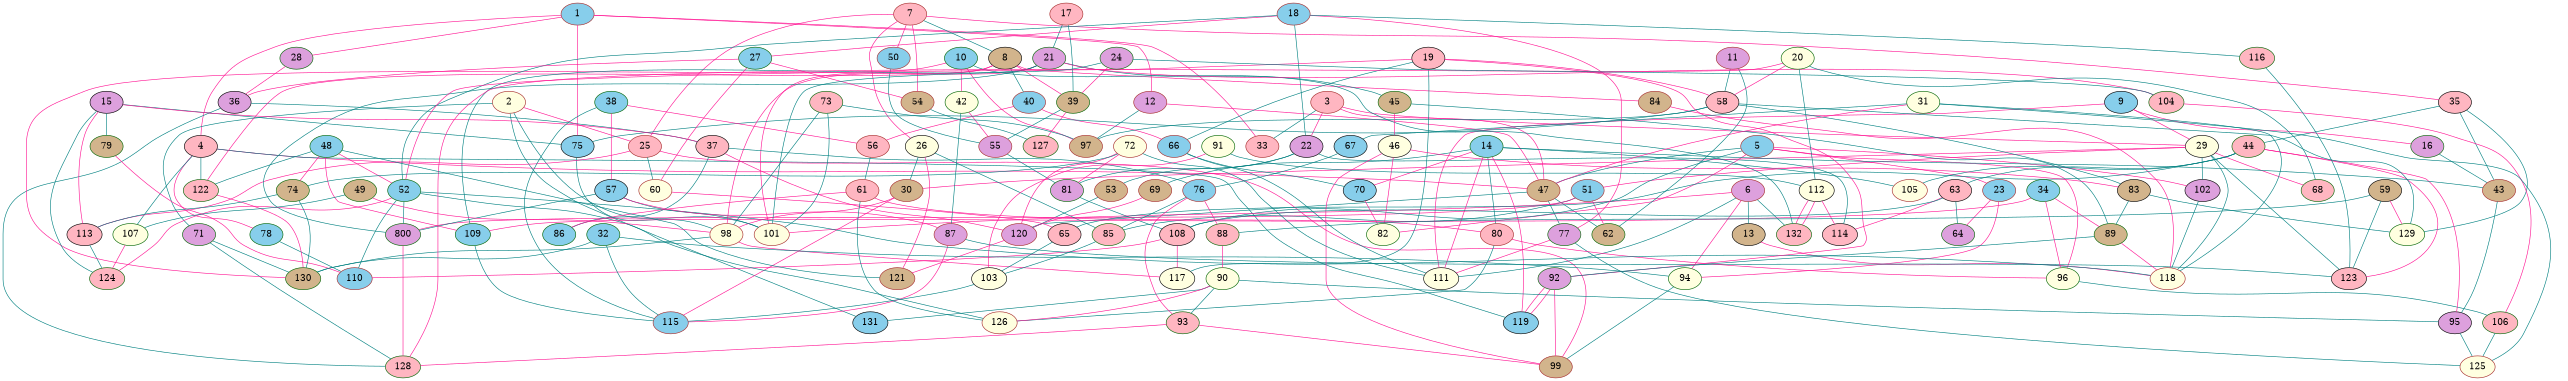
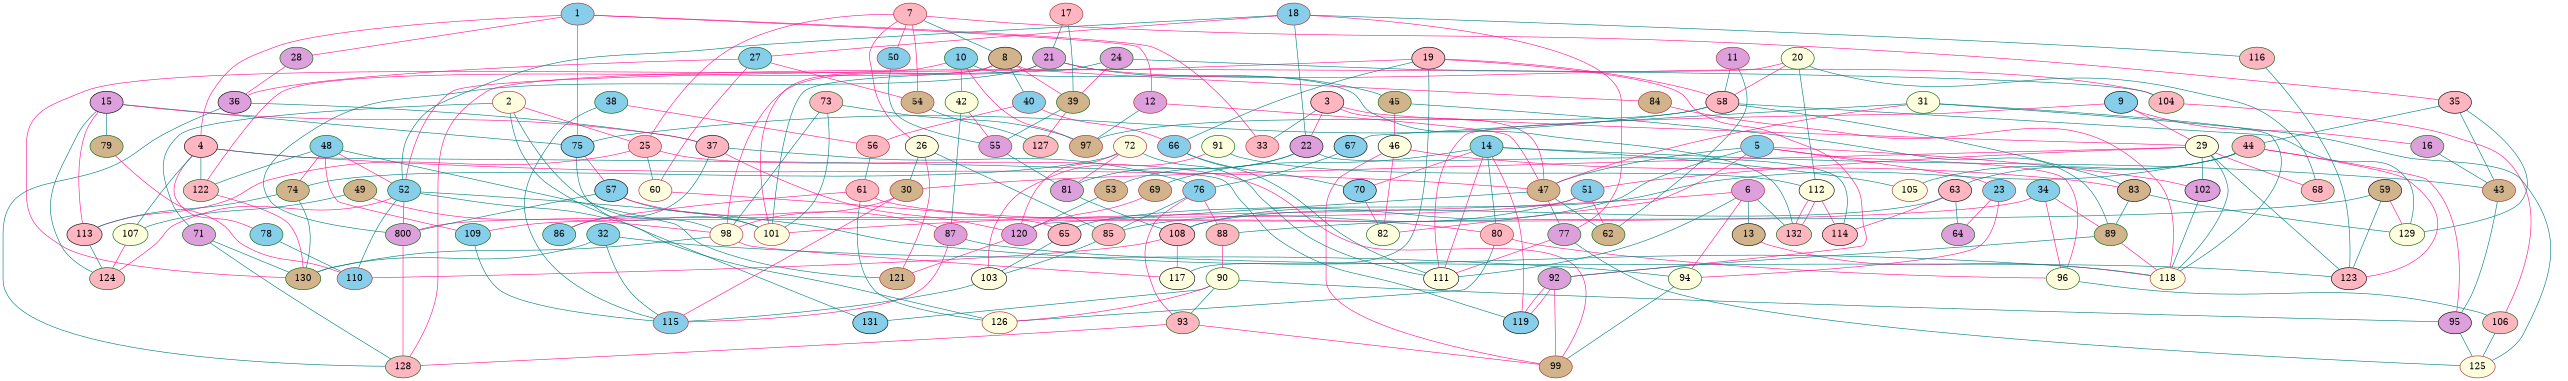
(691, 70) -> none
(1327, 102) -> (1327, 102)
(611, 146) -> (593, 166)
